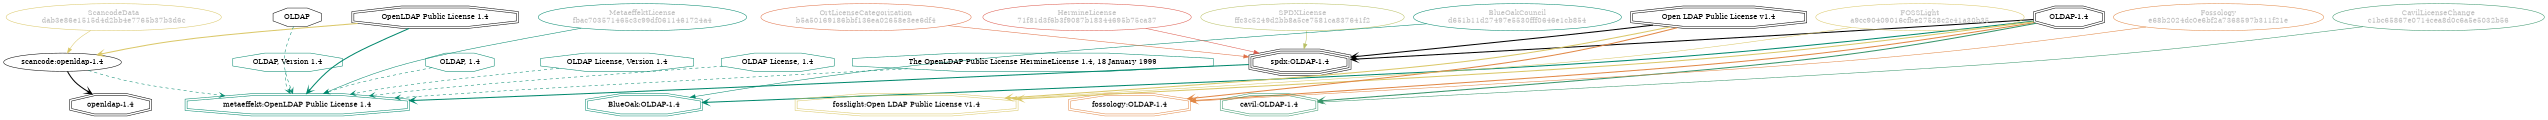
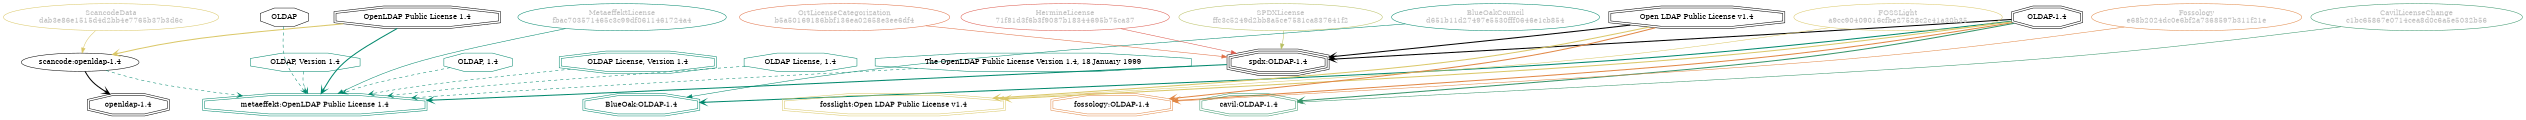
(617, 62) -> (638, 62)
(1033, 62) -> (1033, 62)
